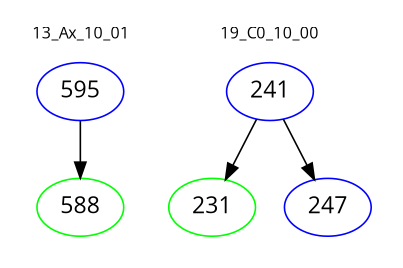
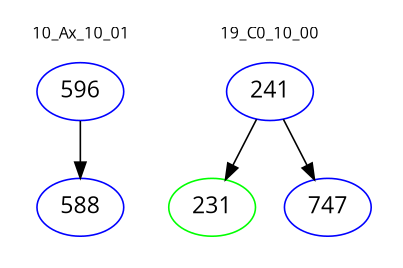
(81, 35) -> (81, 35)
(80, 92) -> (80, 92)
(80, 207) -> (80, 207)
(328, 207) -> (328, 207)
